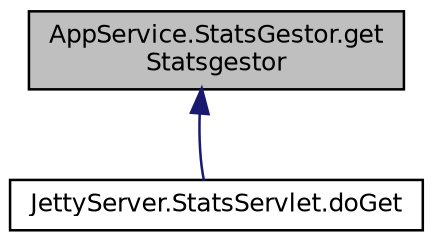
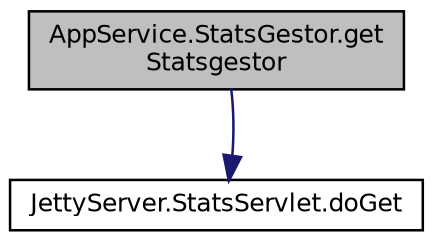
(200, 147) -> (233, 122)
